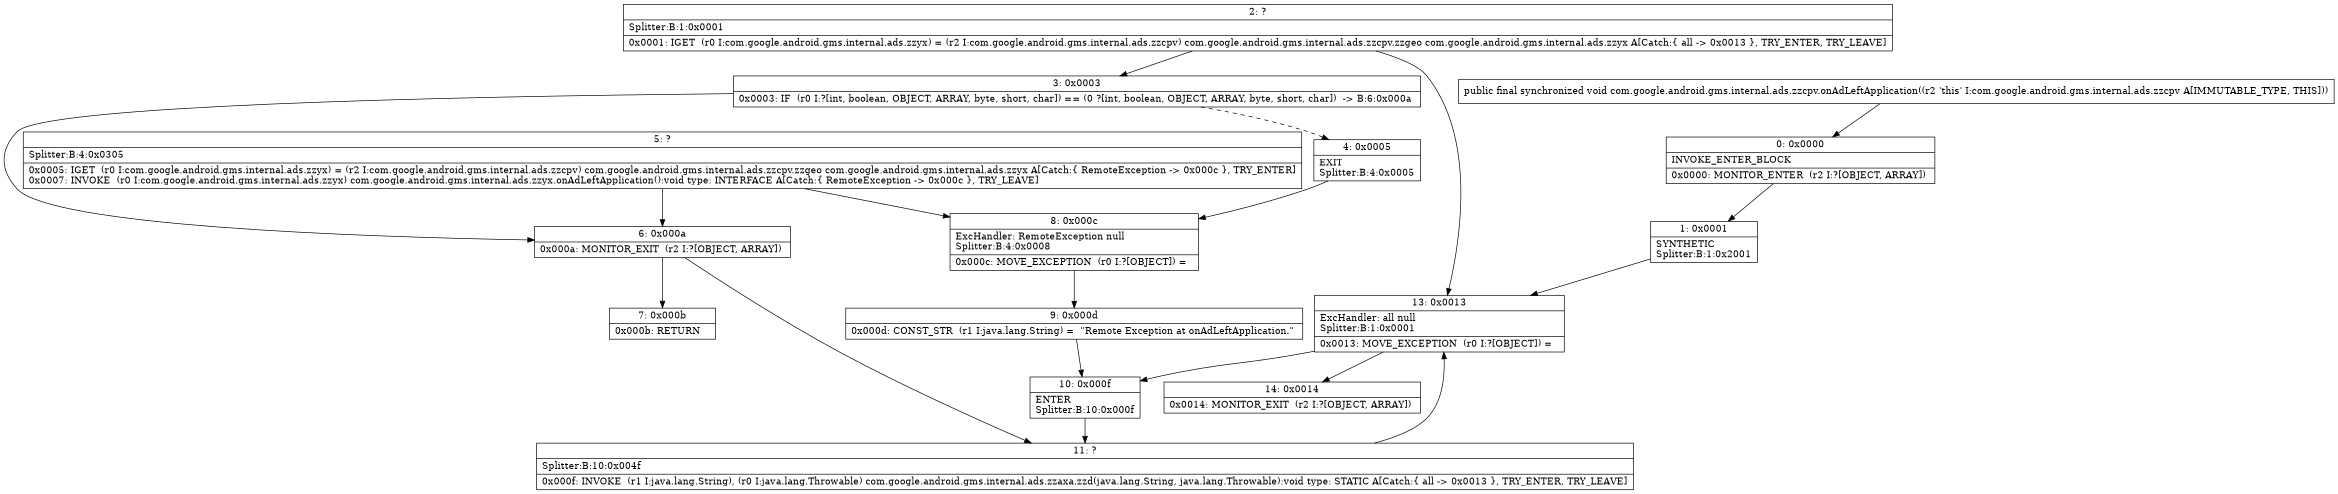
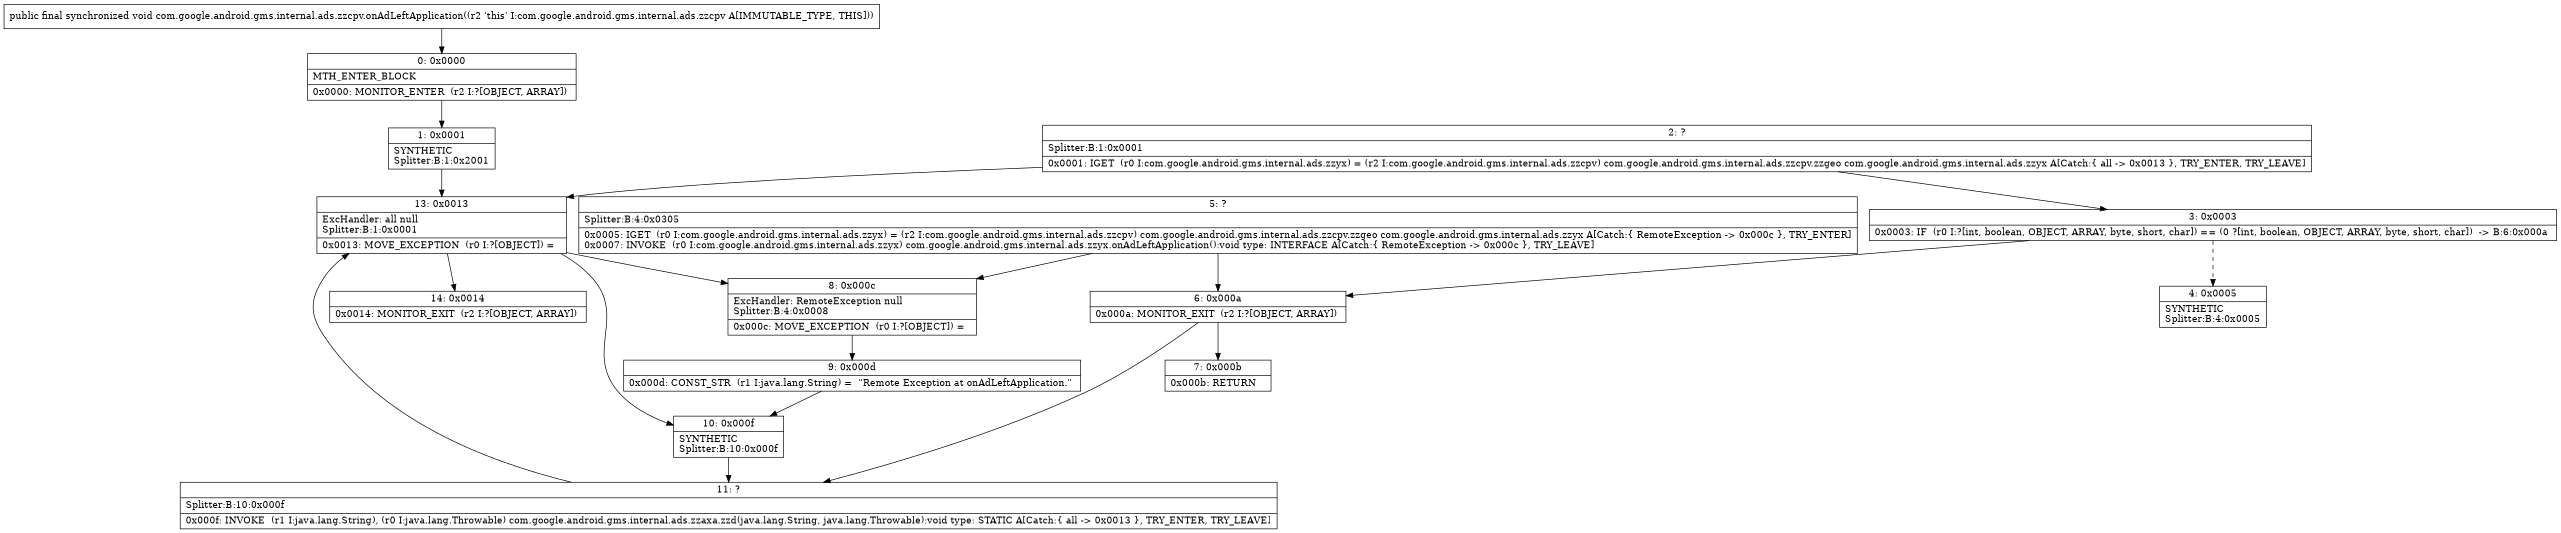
(1732, 160) -> (365, 77)
(1331, 163) -> (2195, 309)
(1267, 202) -> (644, 268)
(1053, 400) -> (709, 439)
(592, 466) -> (235, 505)
